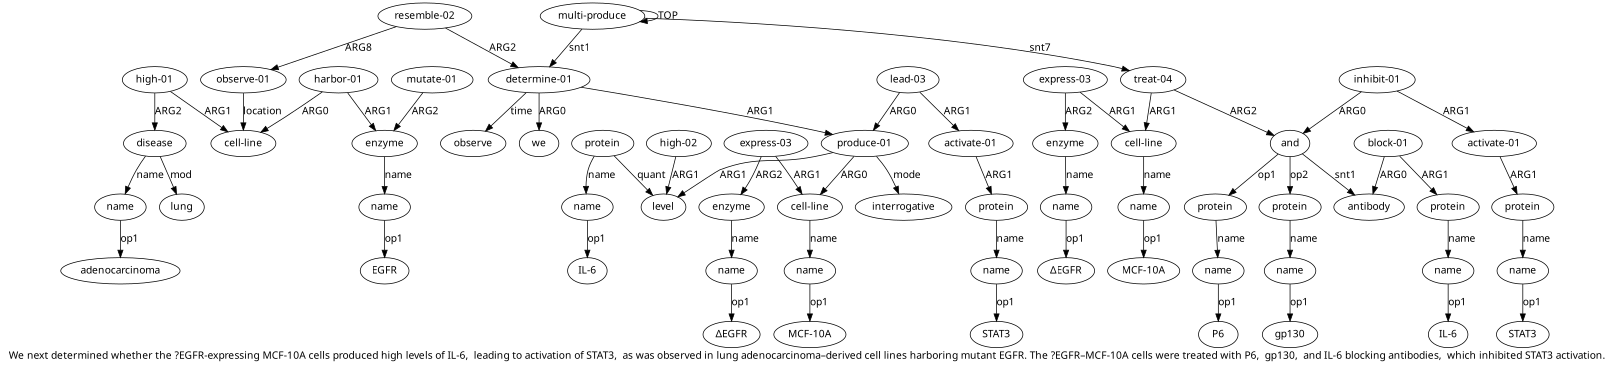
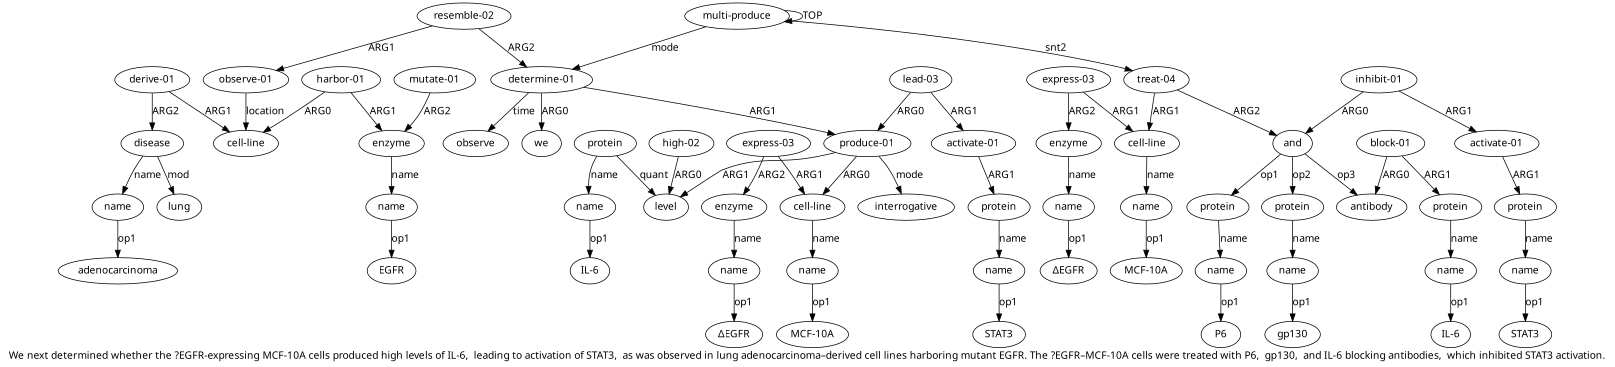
(359, 48) -> (382, 48)
(580, 48) -> (665, 48)
(1040, 48) -> (1056, 48)
(155, 80) -> (152, 80)
(686, 175) -> (688, 175)
(1346, 175) -> (1346, 175)
